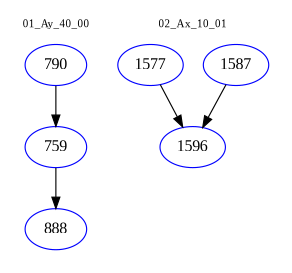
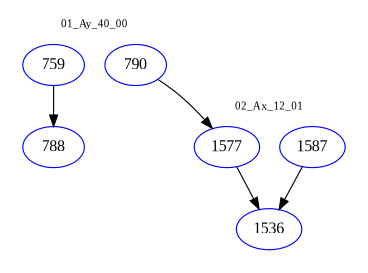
(193, 25) -> (270, 107)
(56, 100) -> (193, 107)
(193, 147) -> (269, 229)
(56, 229) -> (54, 147)
